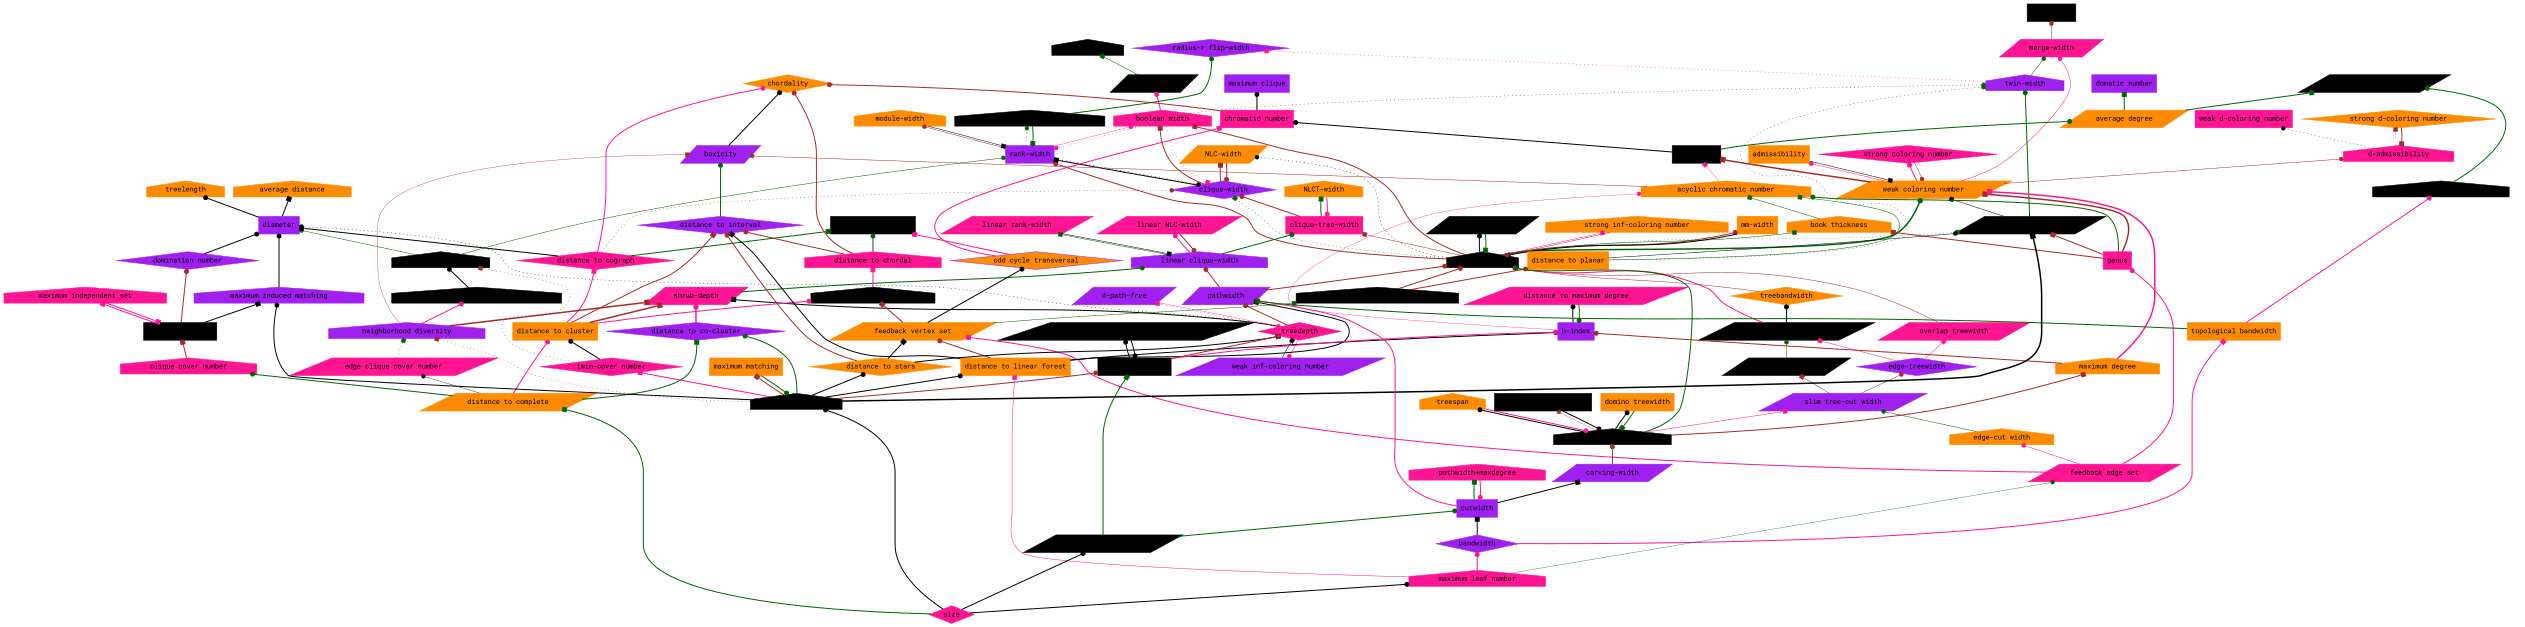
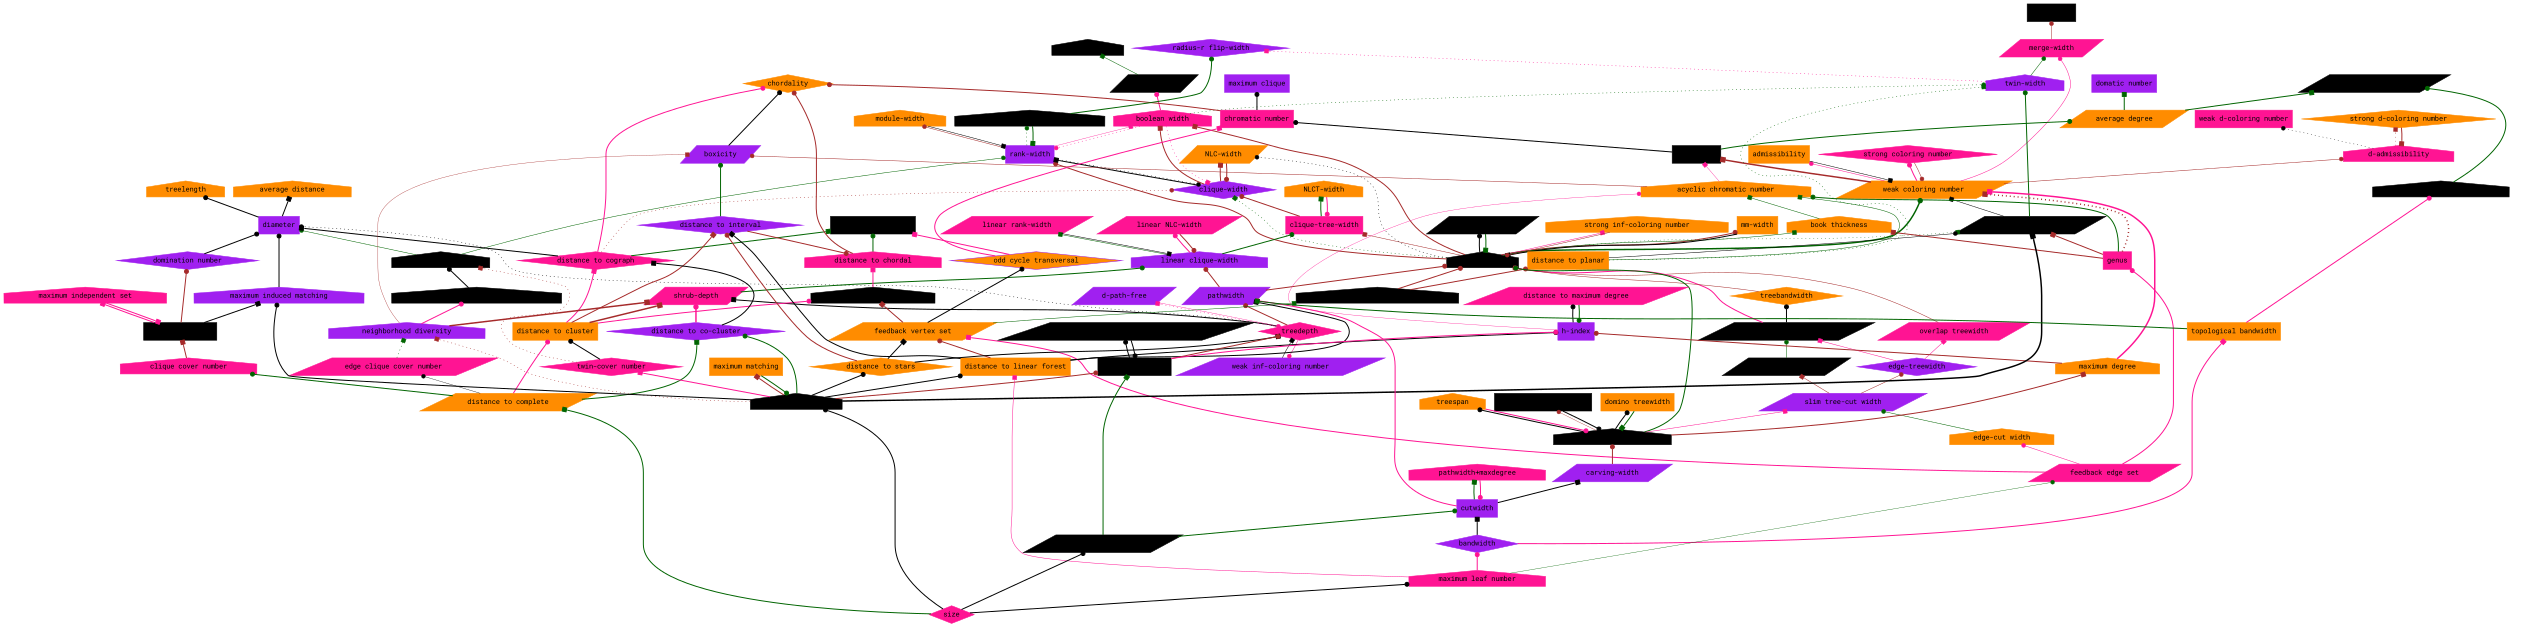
(2076, 203) -> (2076, 203)
(796, 244) -> (796, 242)
none -> (732, 276)
